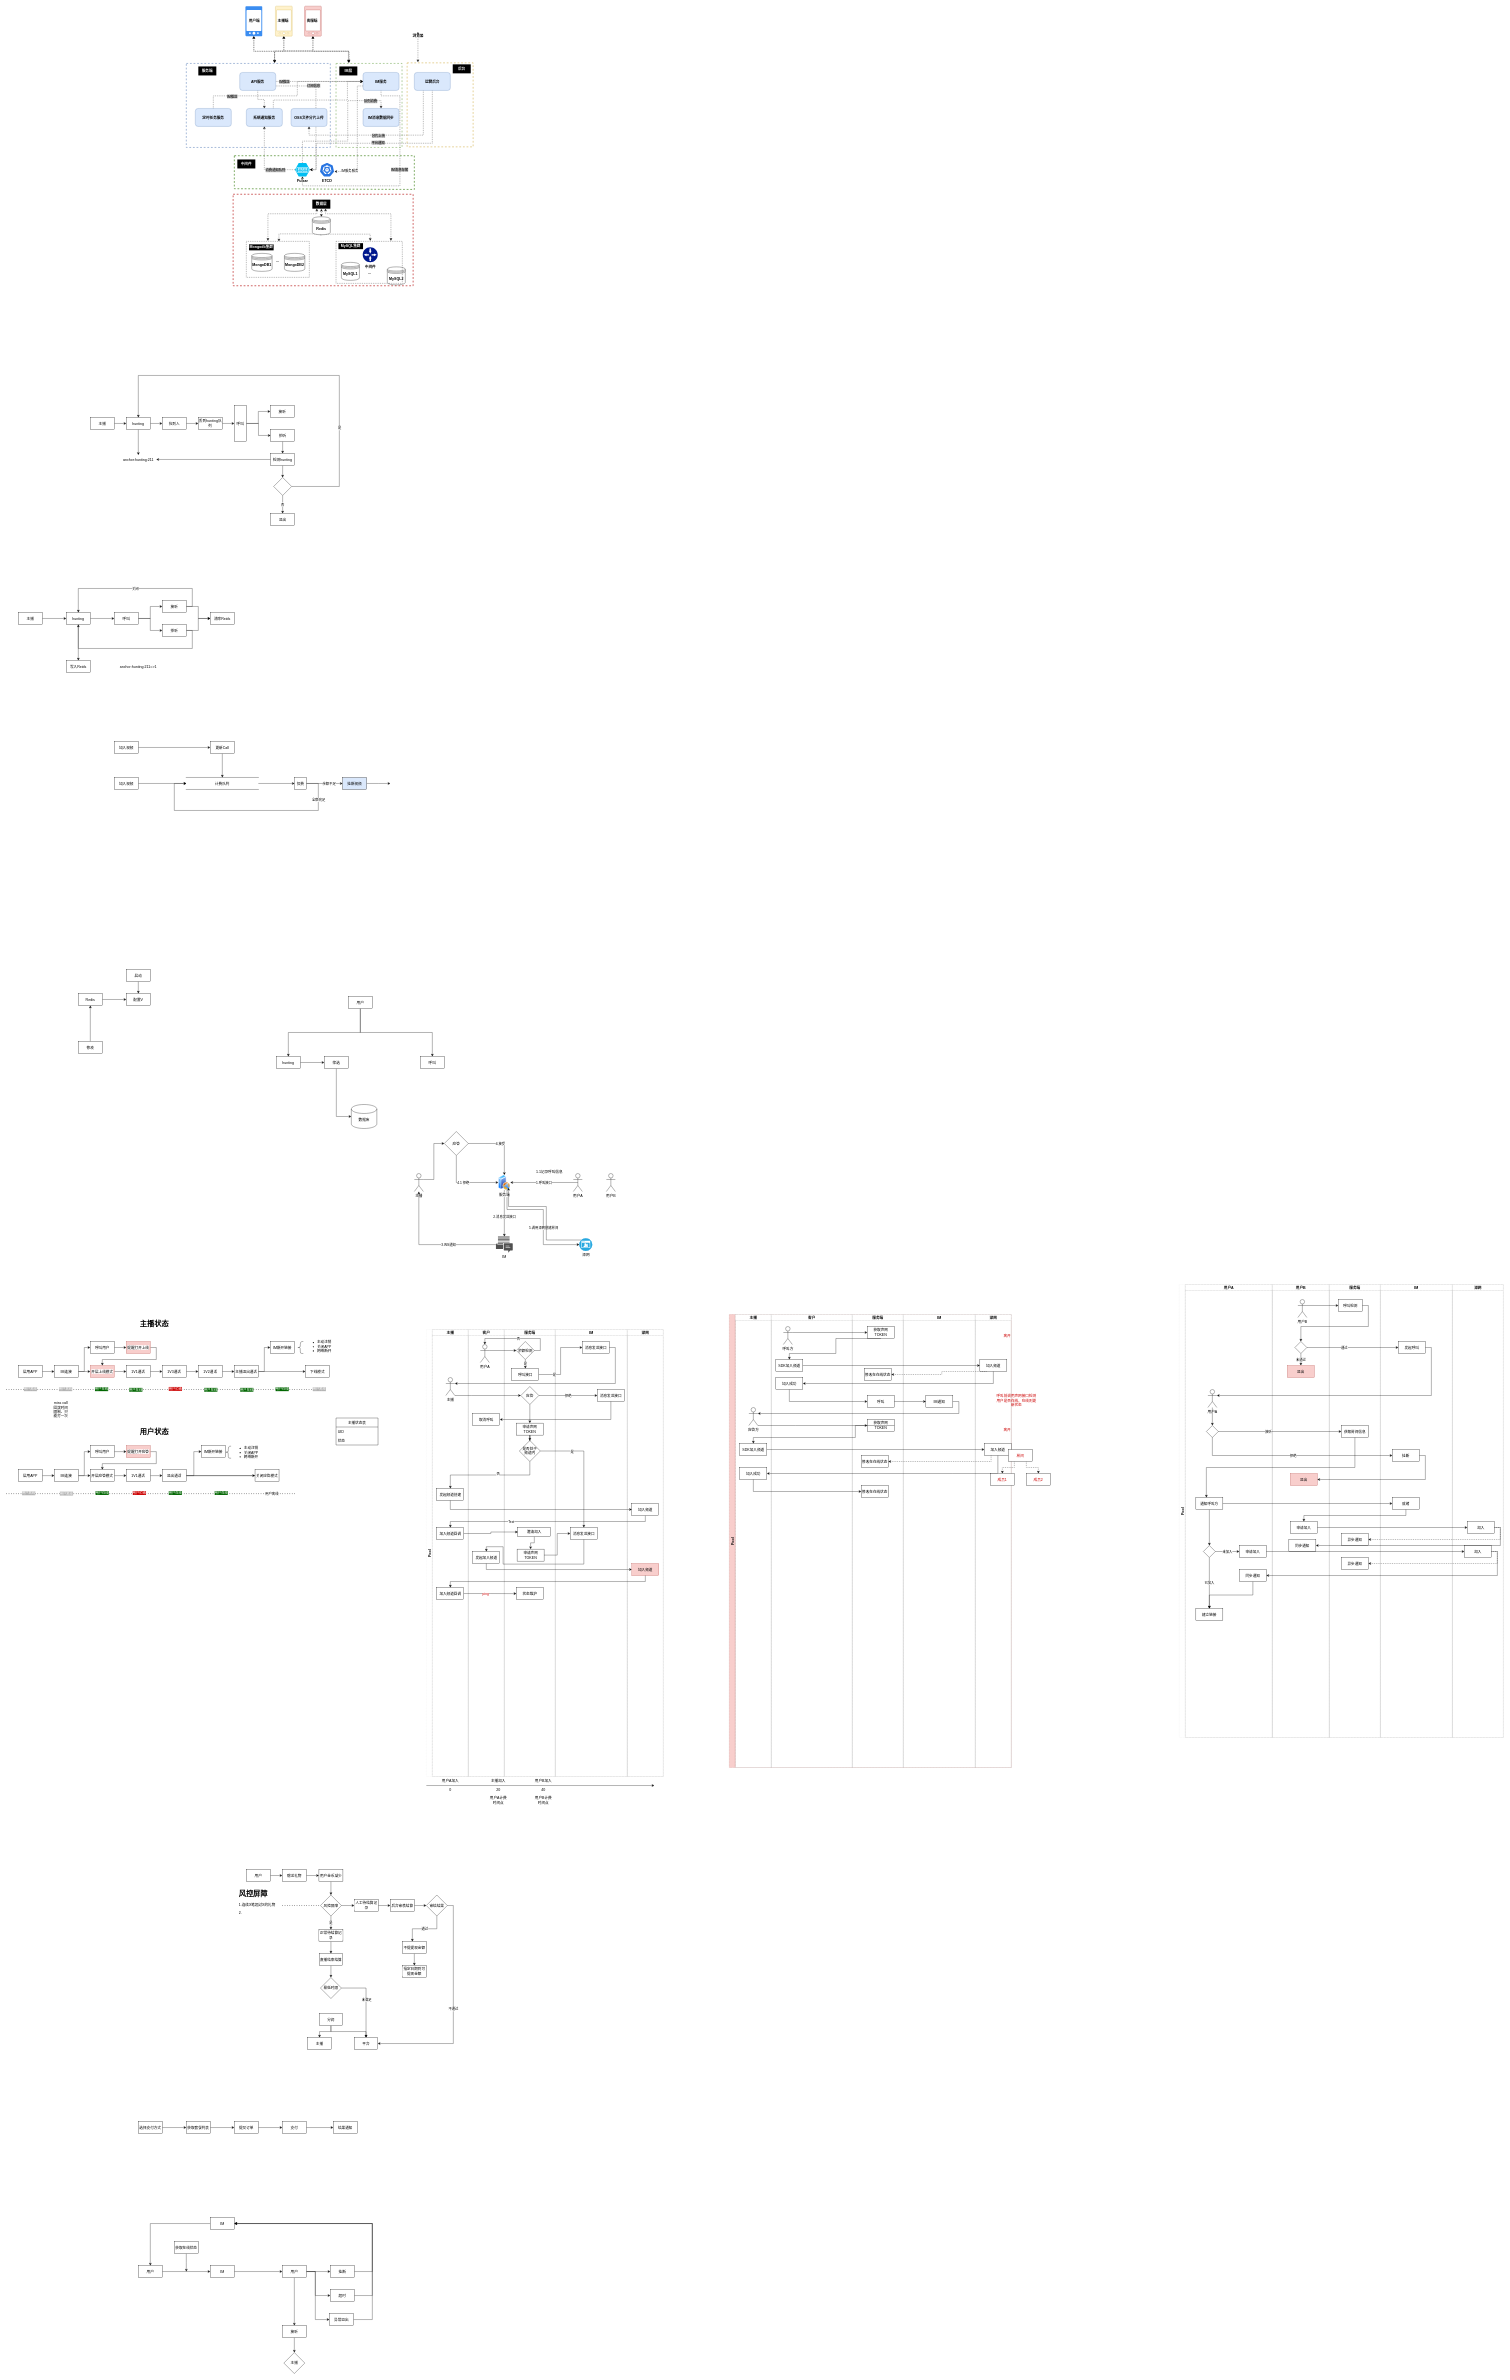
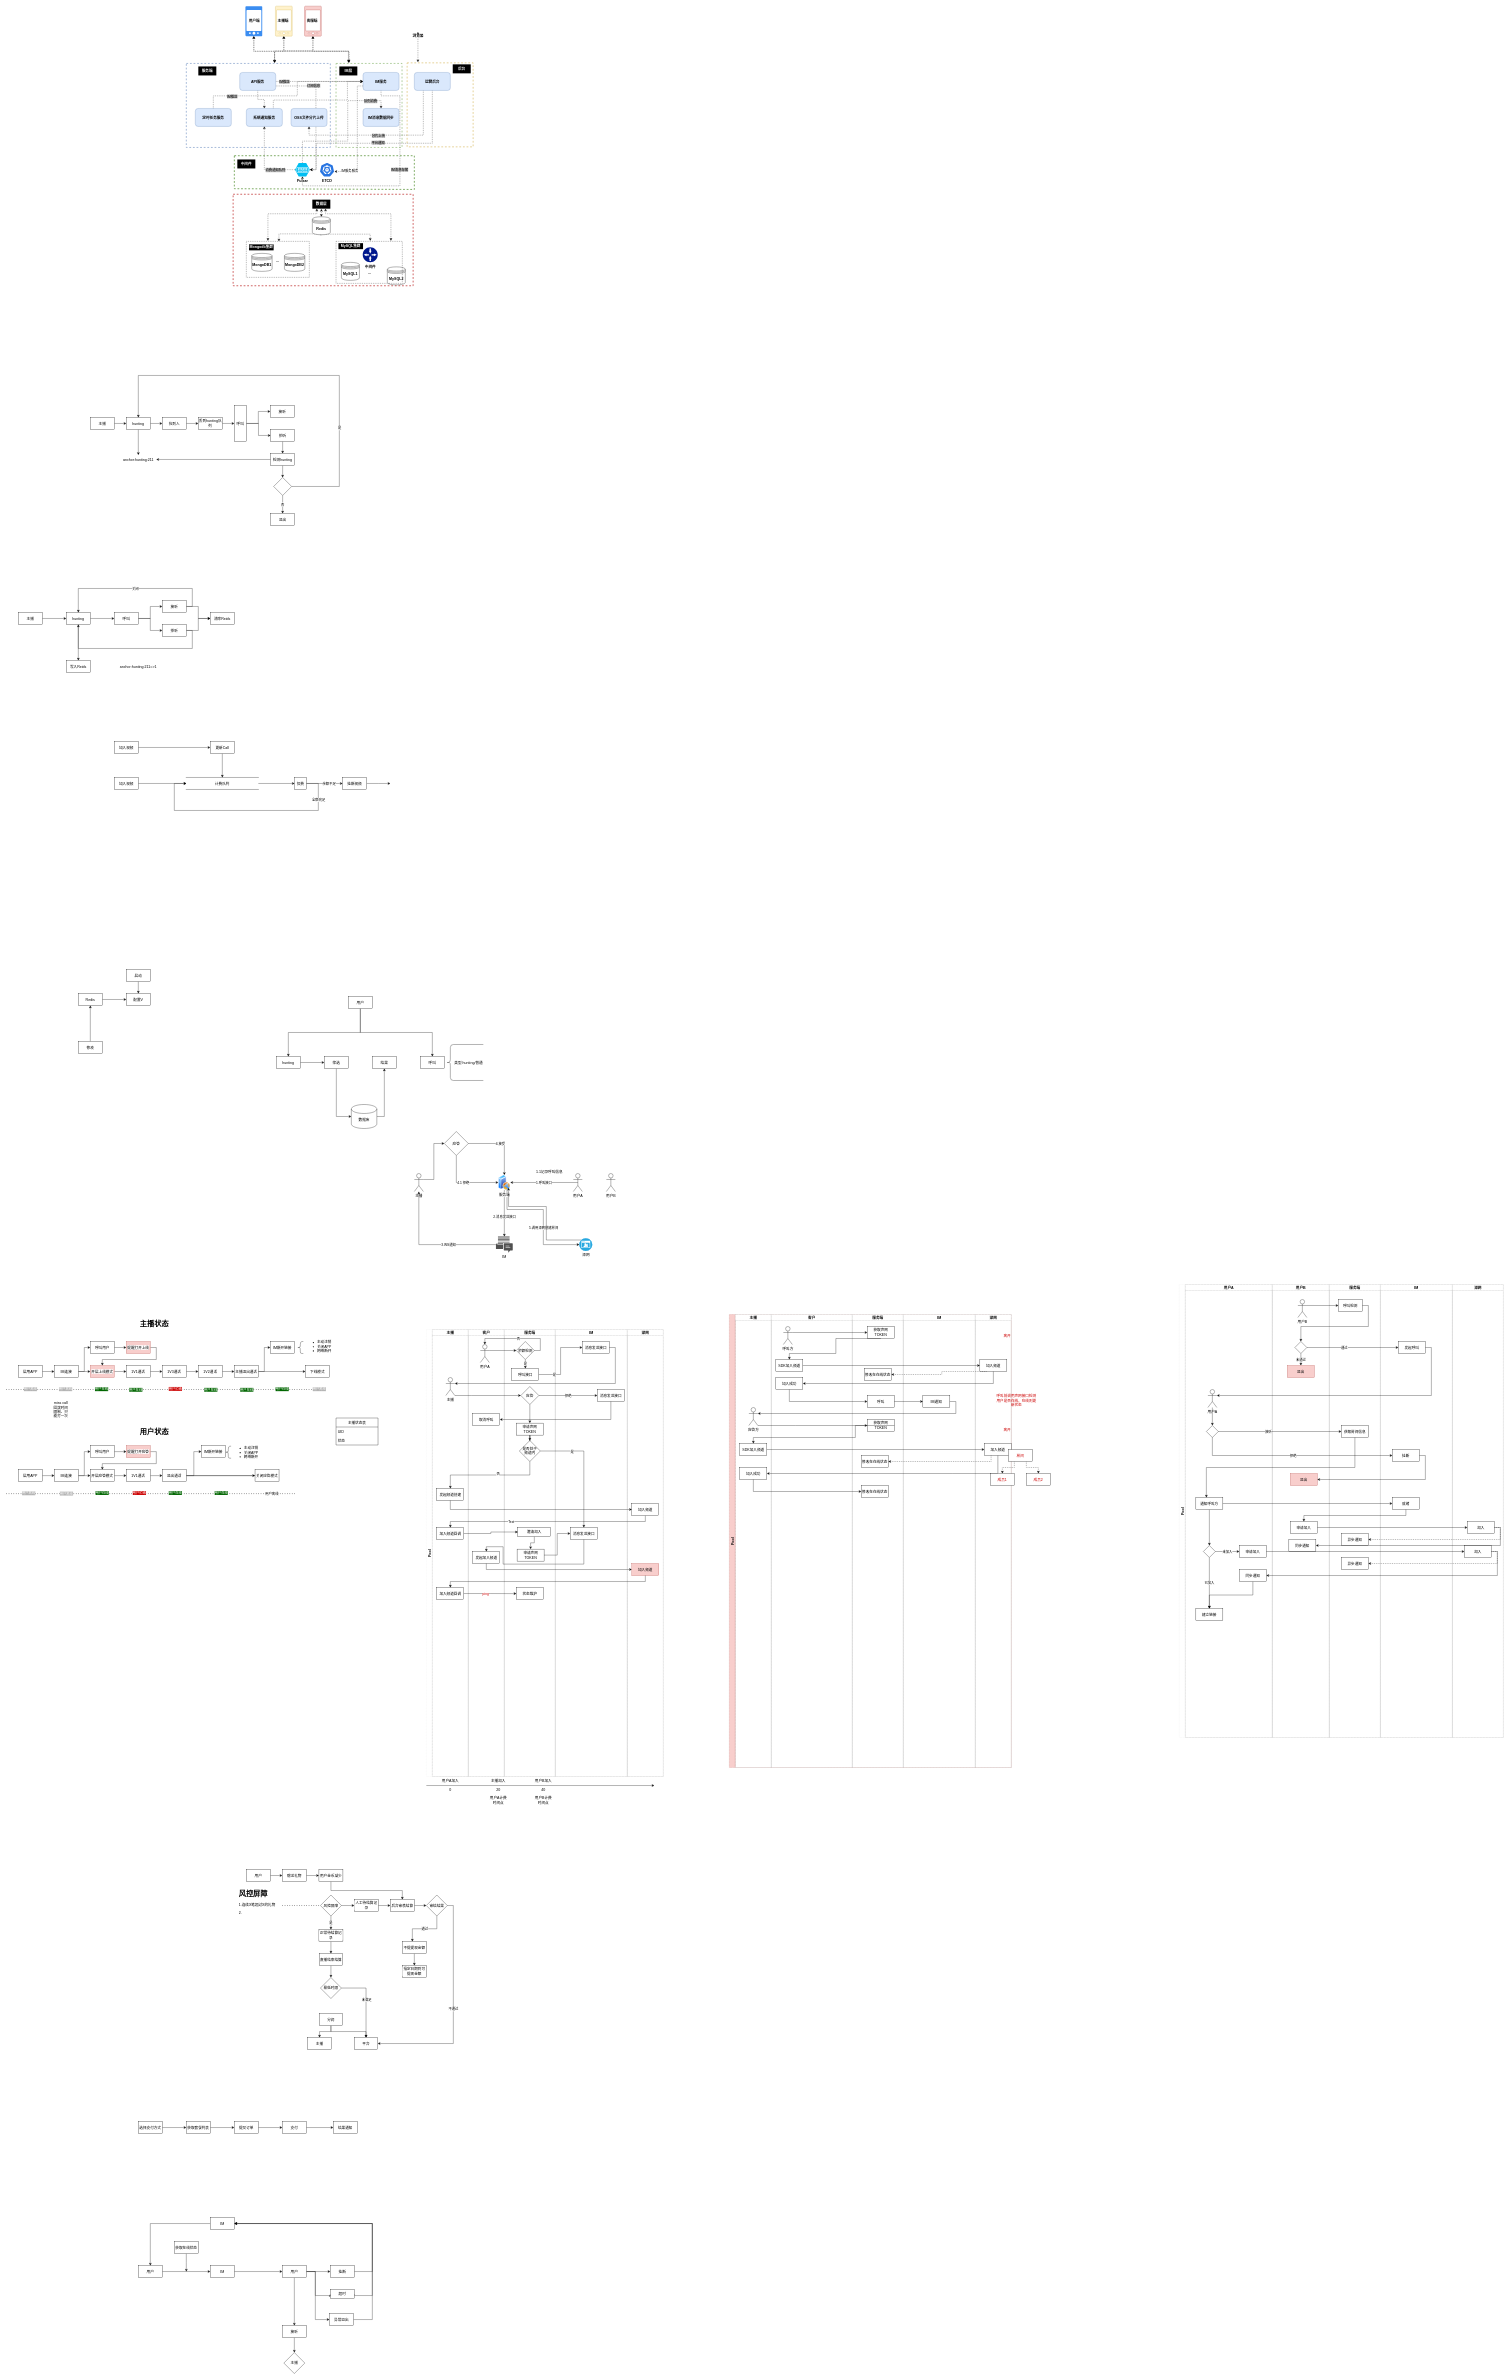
(354, 783) -> (354, 783)
none -> (384, 1062)
none -> (465, 1062)
none -> (384, 1071)
(939, 1401) -> (936, 1401)
(331, 1891) -> (402, 1896)
(342, 2295) -> (342, 2294)
